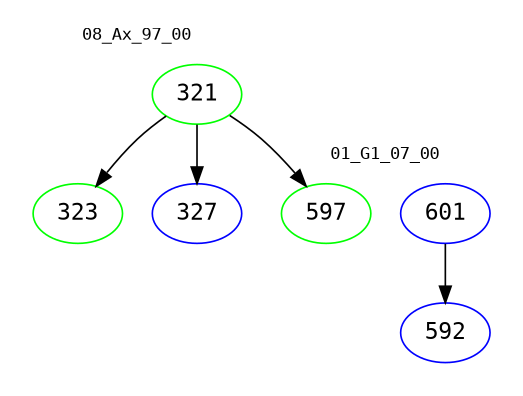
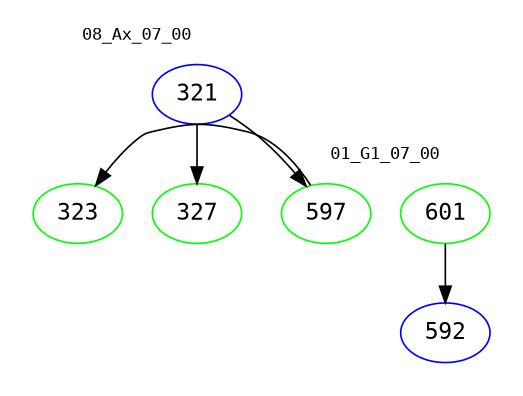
(137, 36) -> (137, 36)
(197, 94) -> (197, 94)
(134, 142) -> (211, 125)
(197, 214) -> (197, 214)
(445, 214) -> (445, 214)
